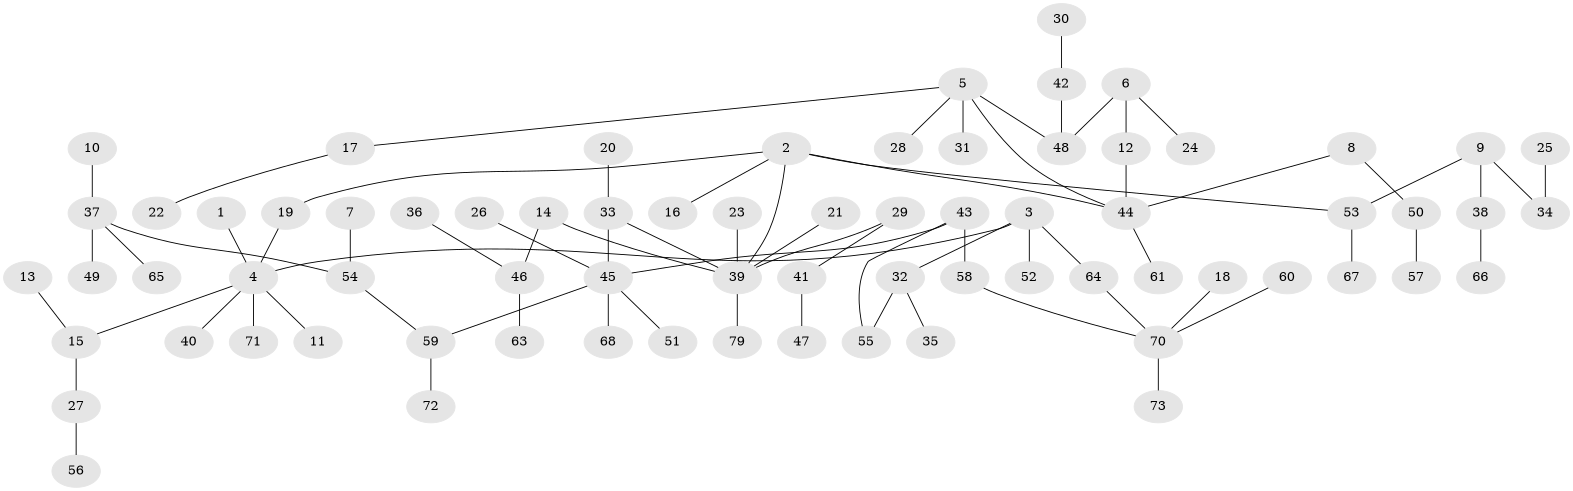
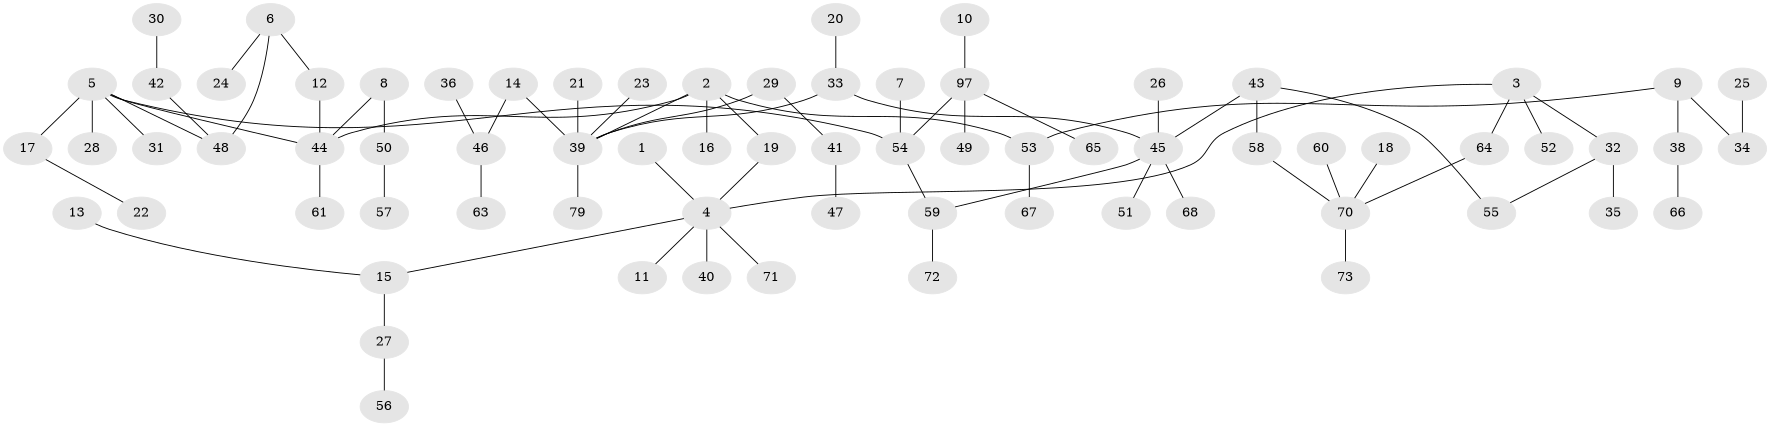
none -> (554, 111)
(92, 213) -> (965, 84)
